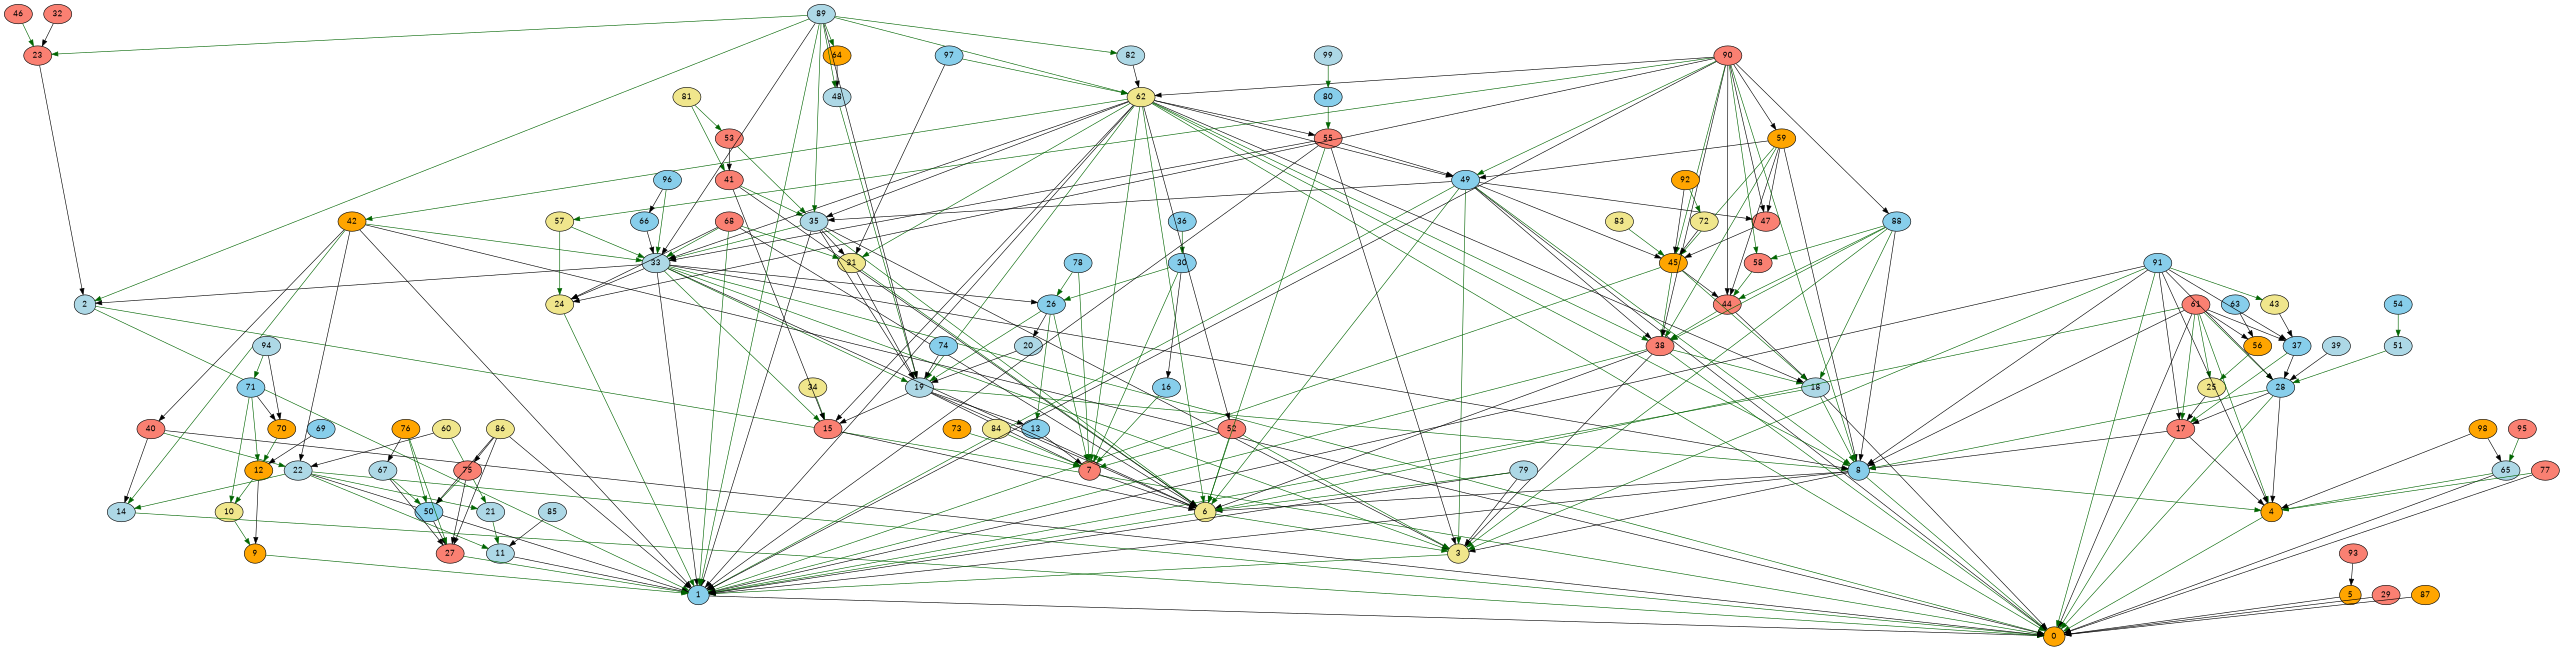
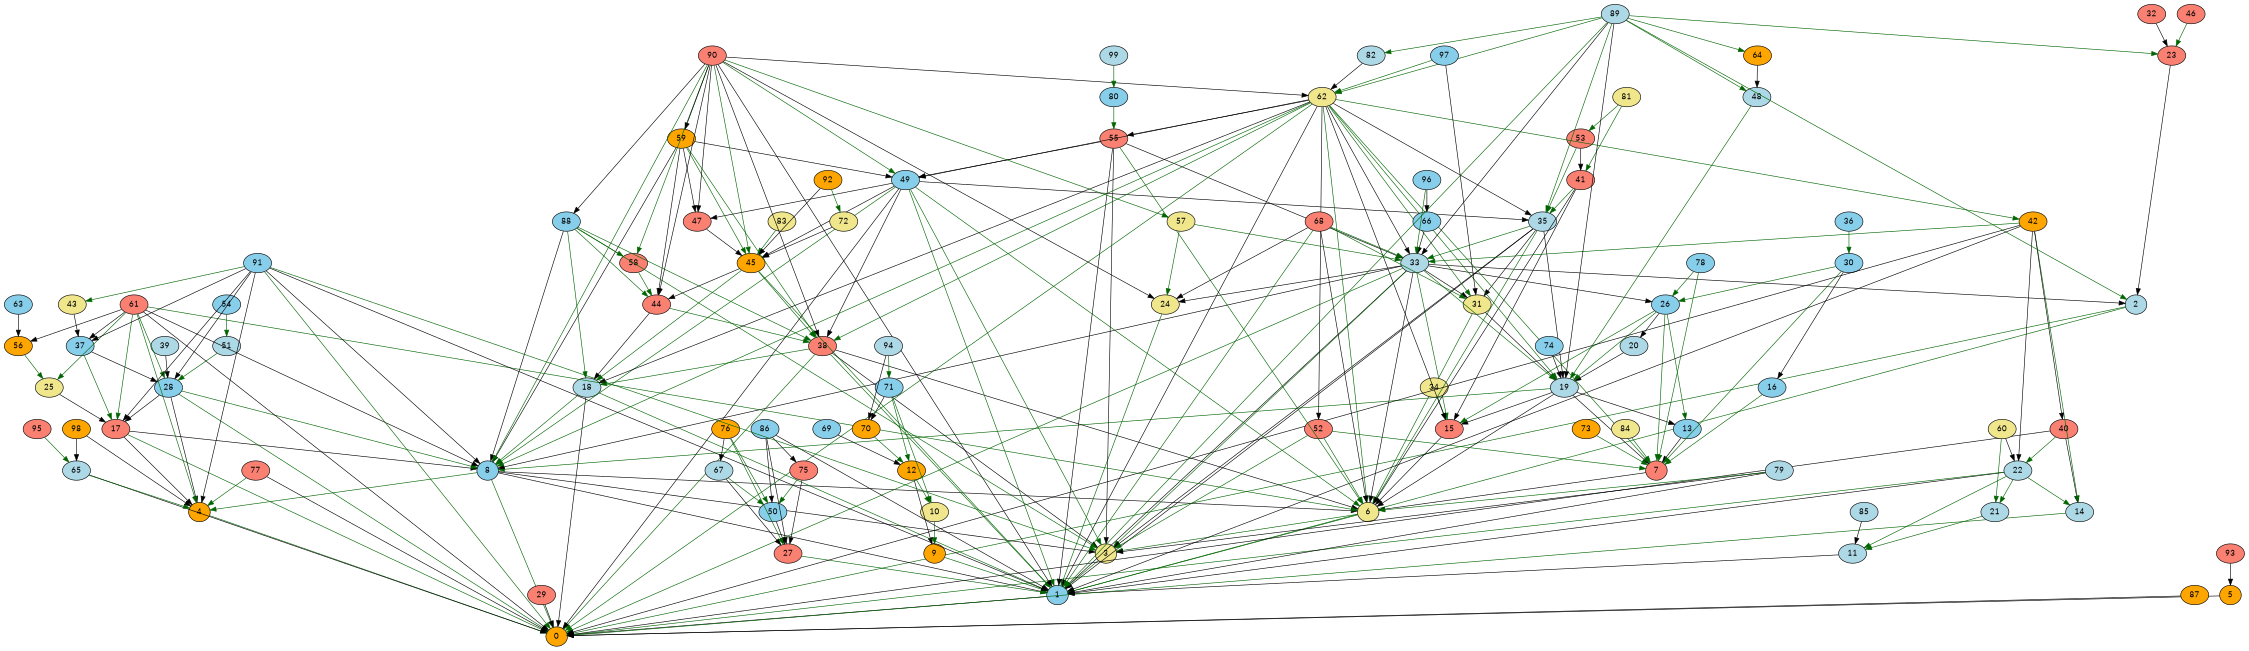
none -> (1443, 282)
none -> (1574, 357)
(500, 429) -> (765, 429)
